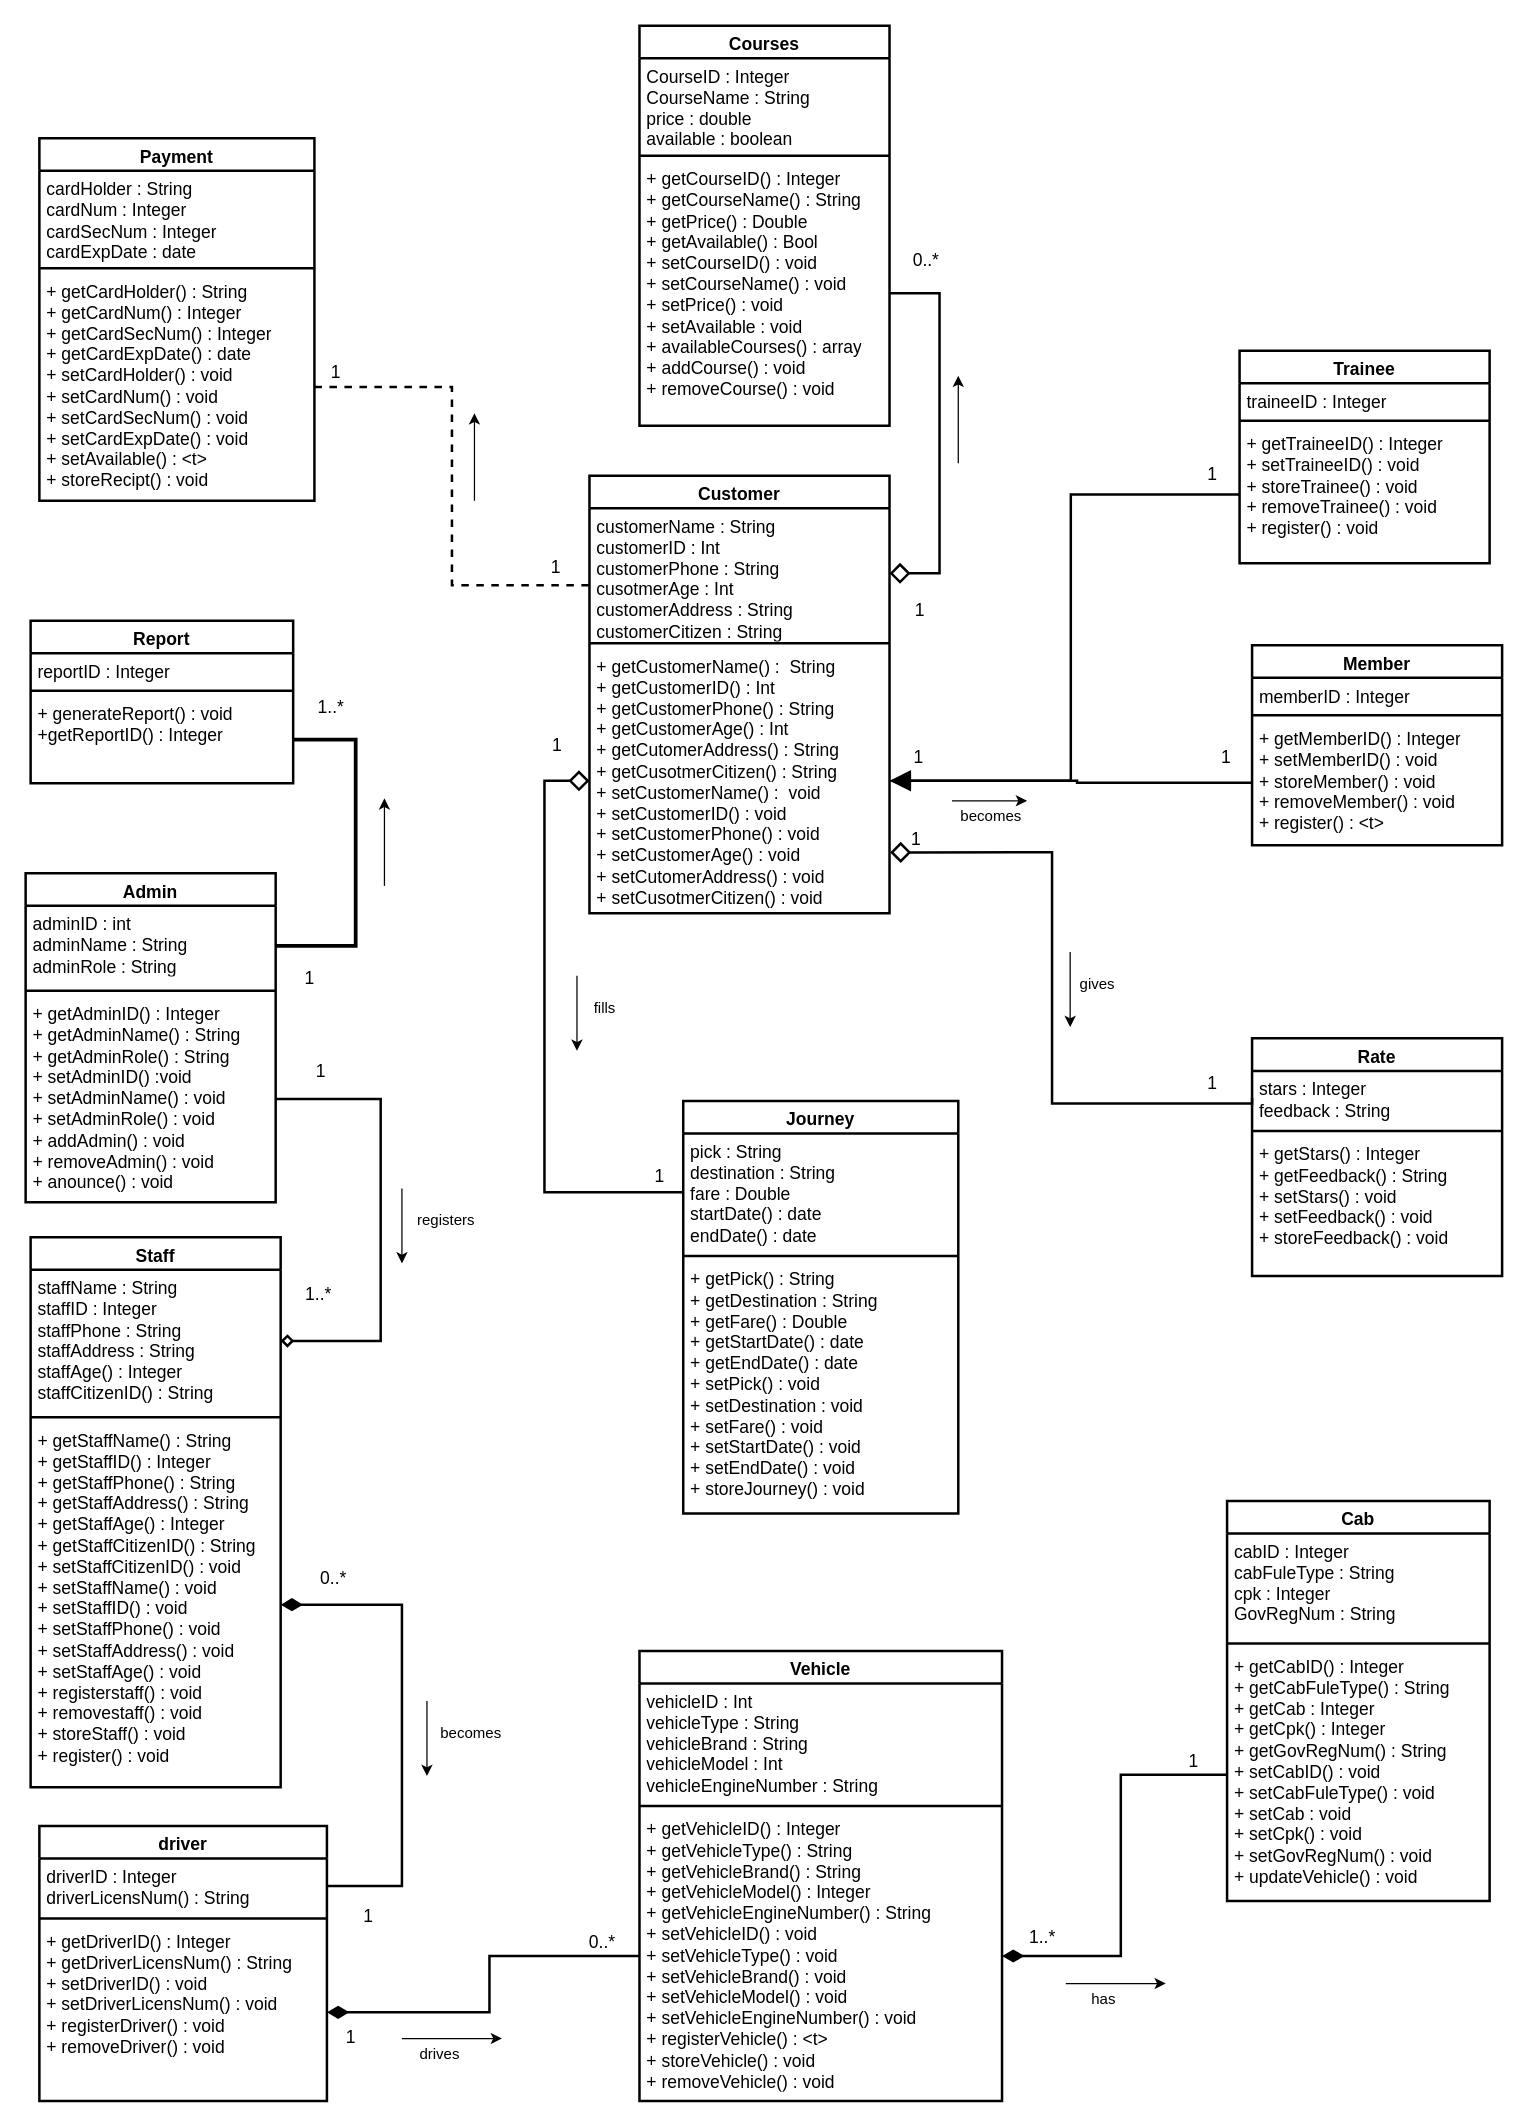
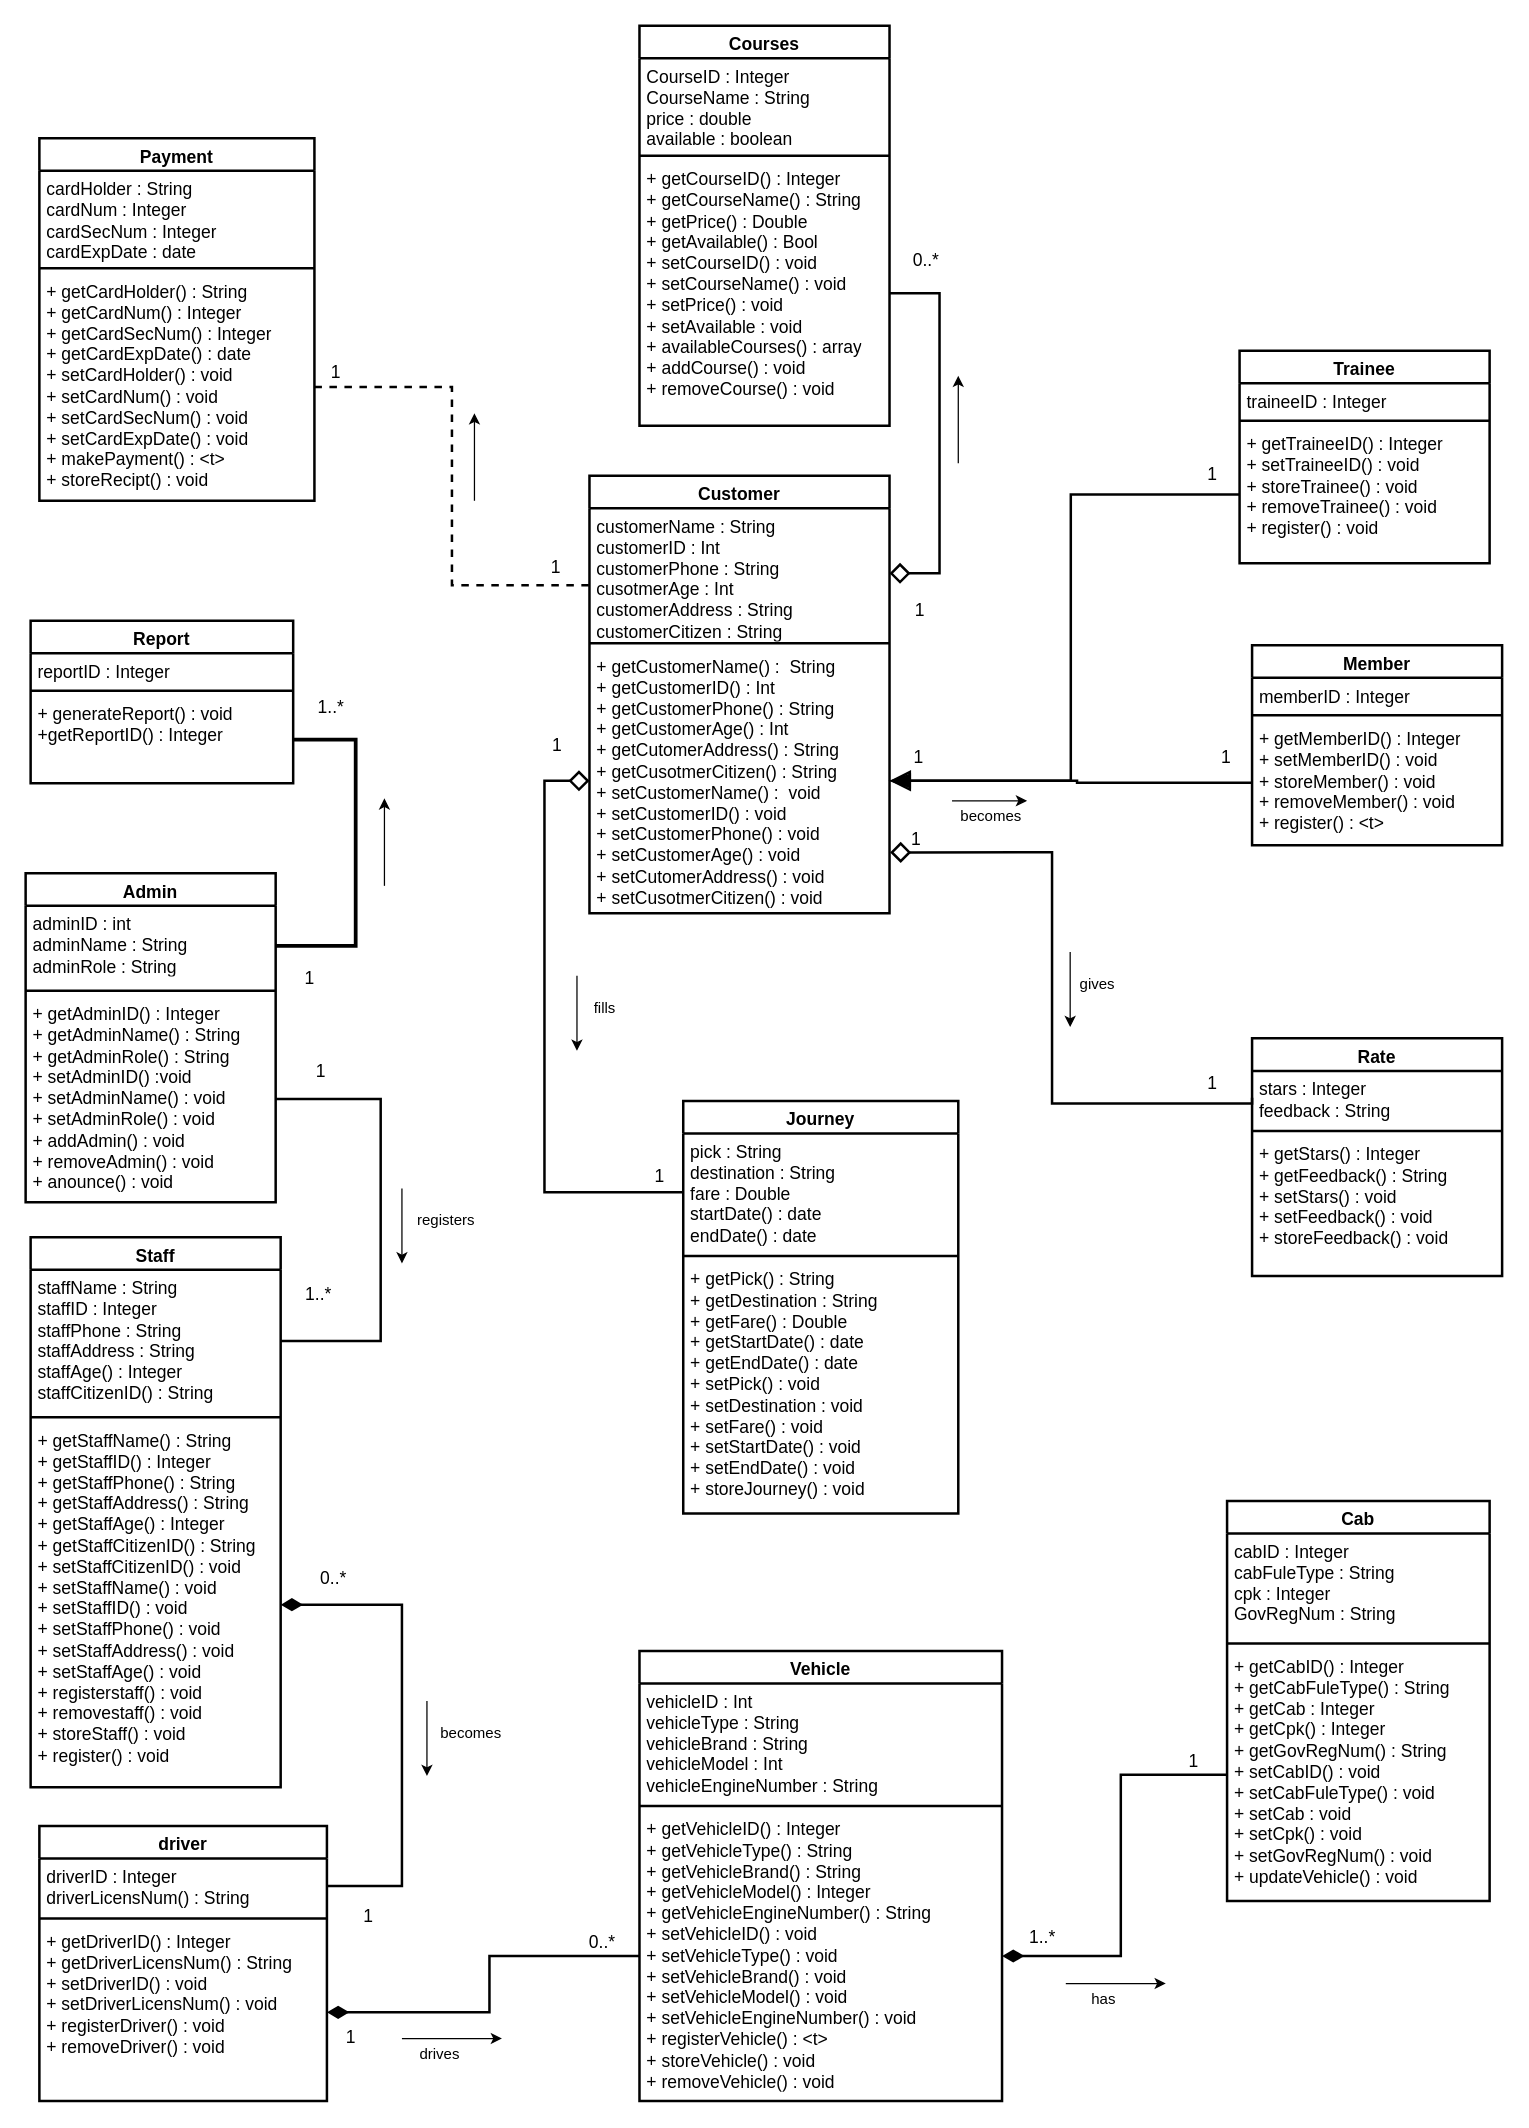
(170, 387) -> (170, 387)
(293, 1341) -> (288, 1341)
